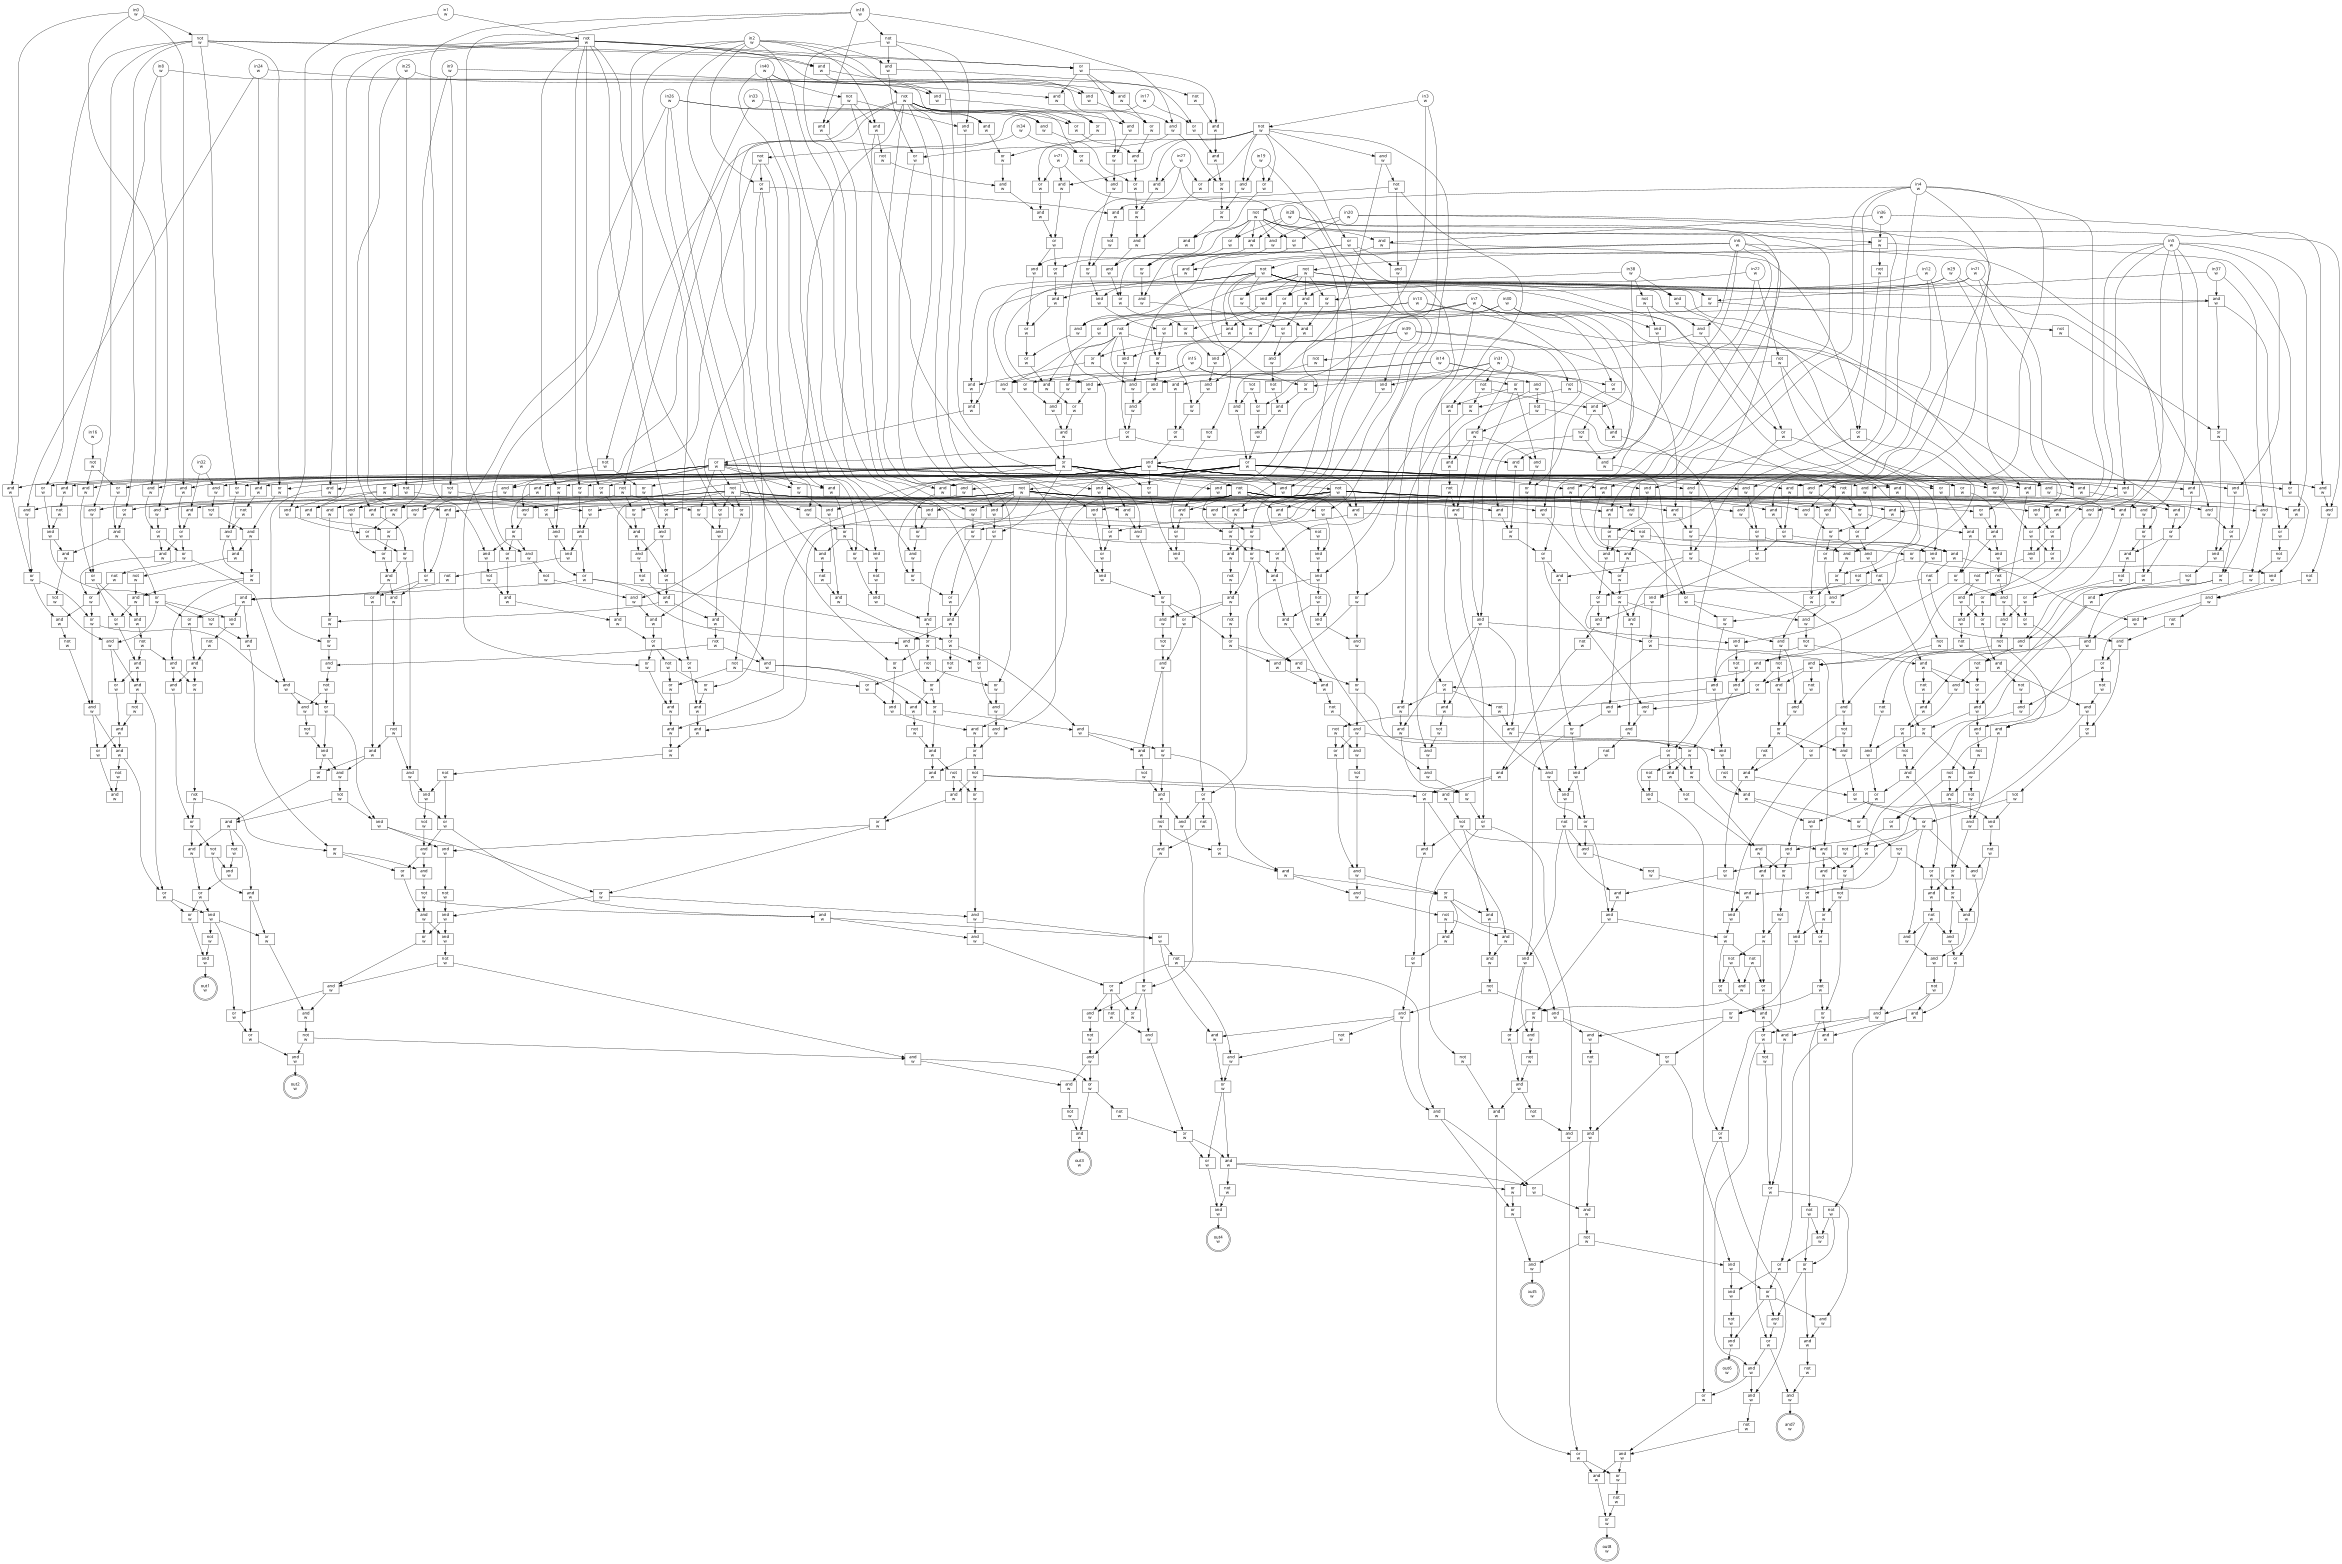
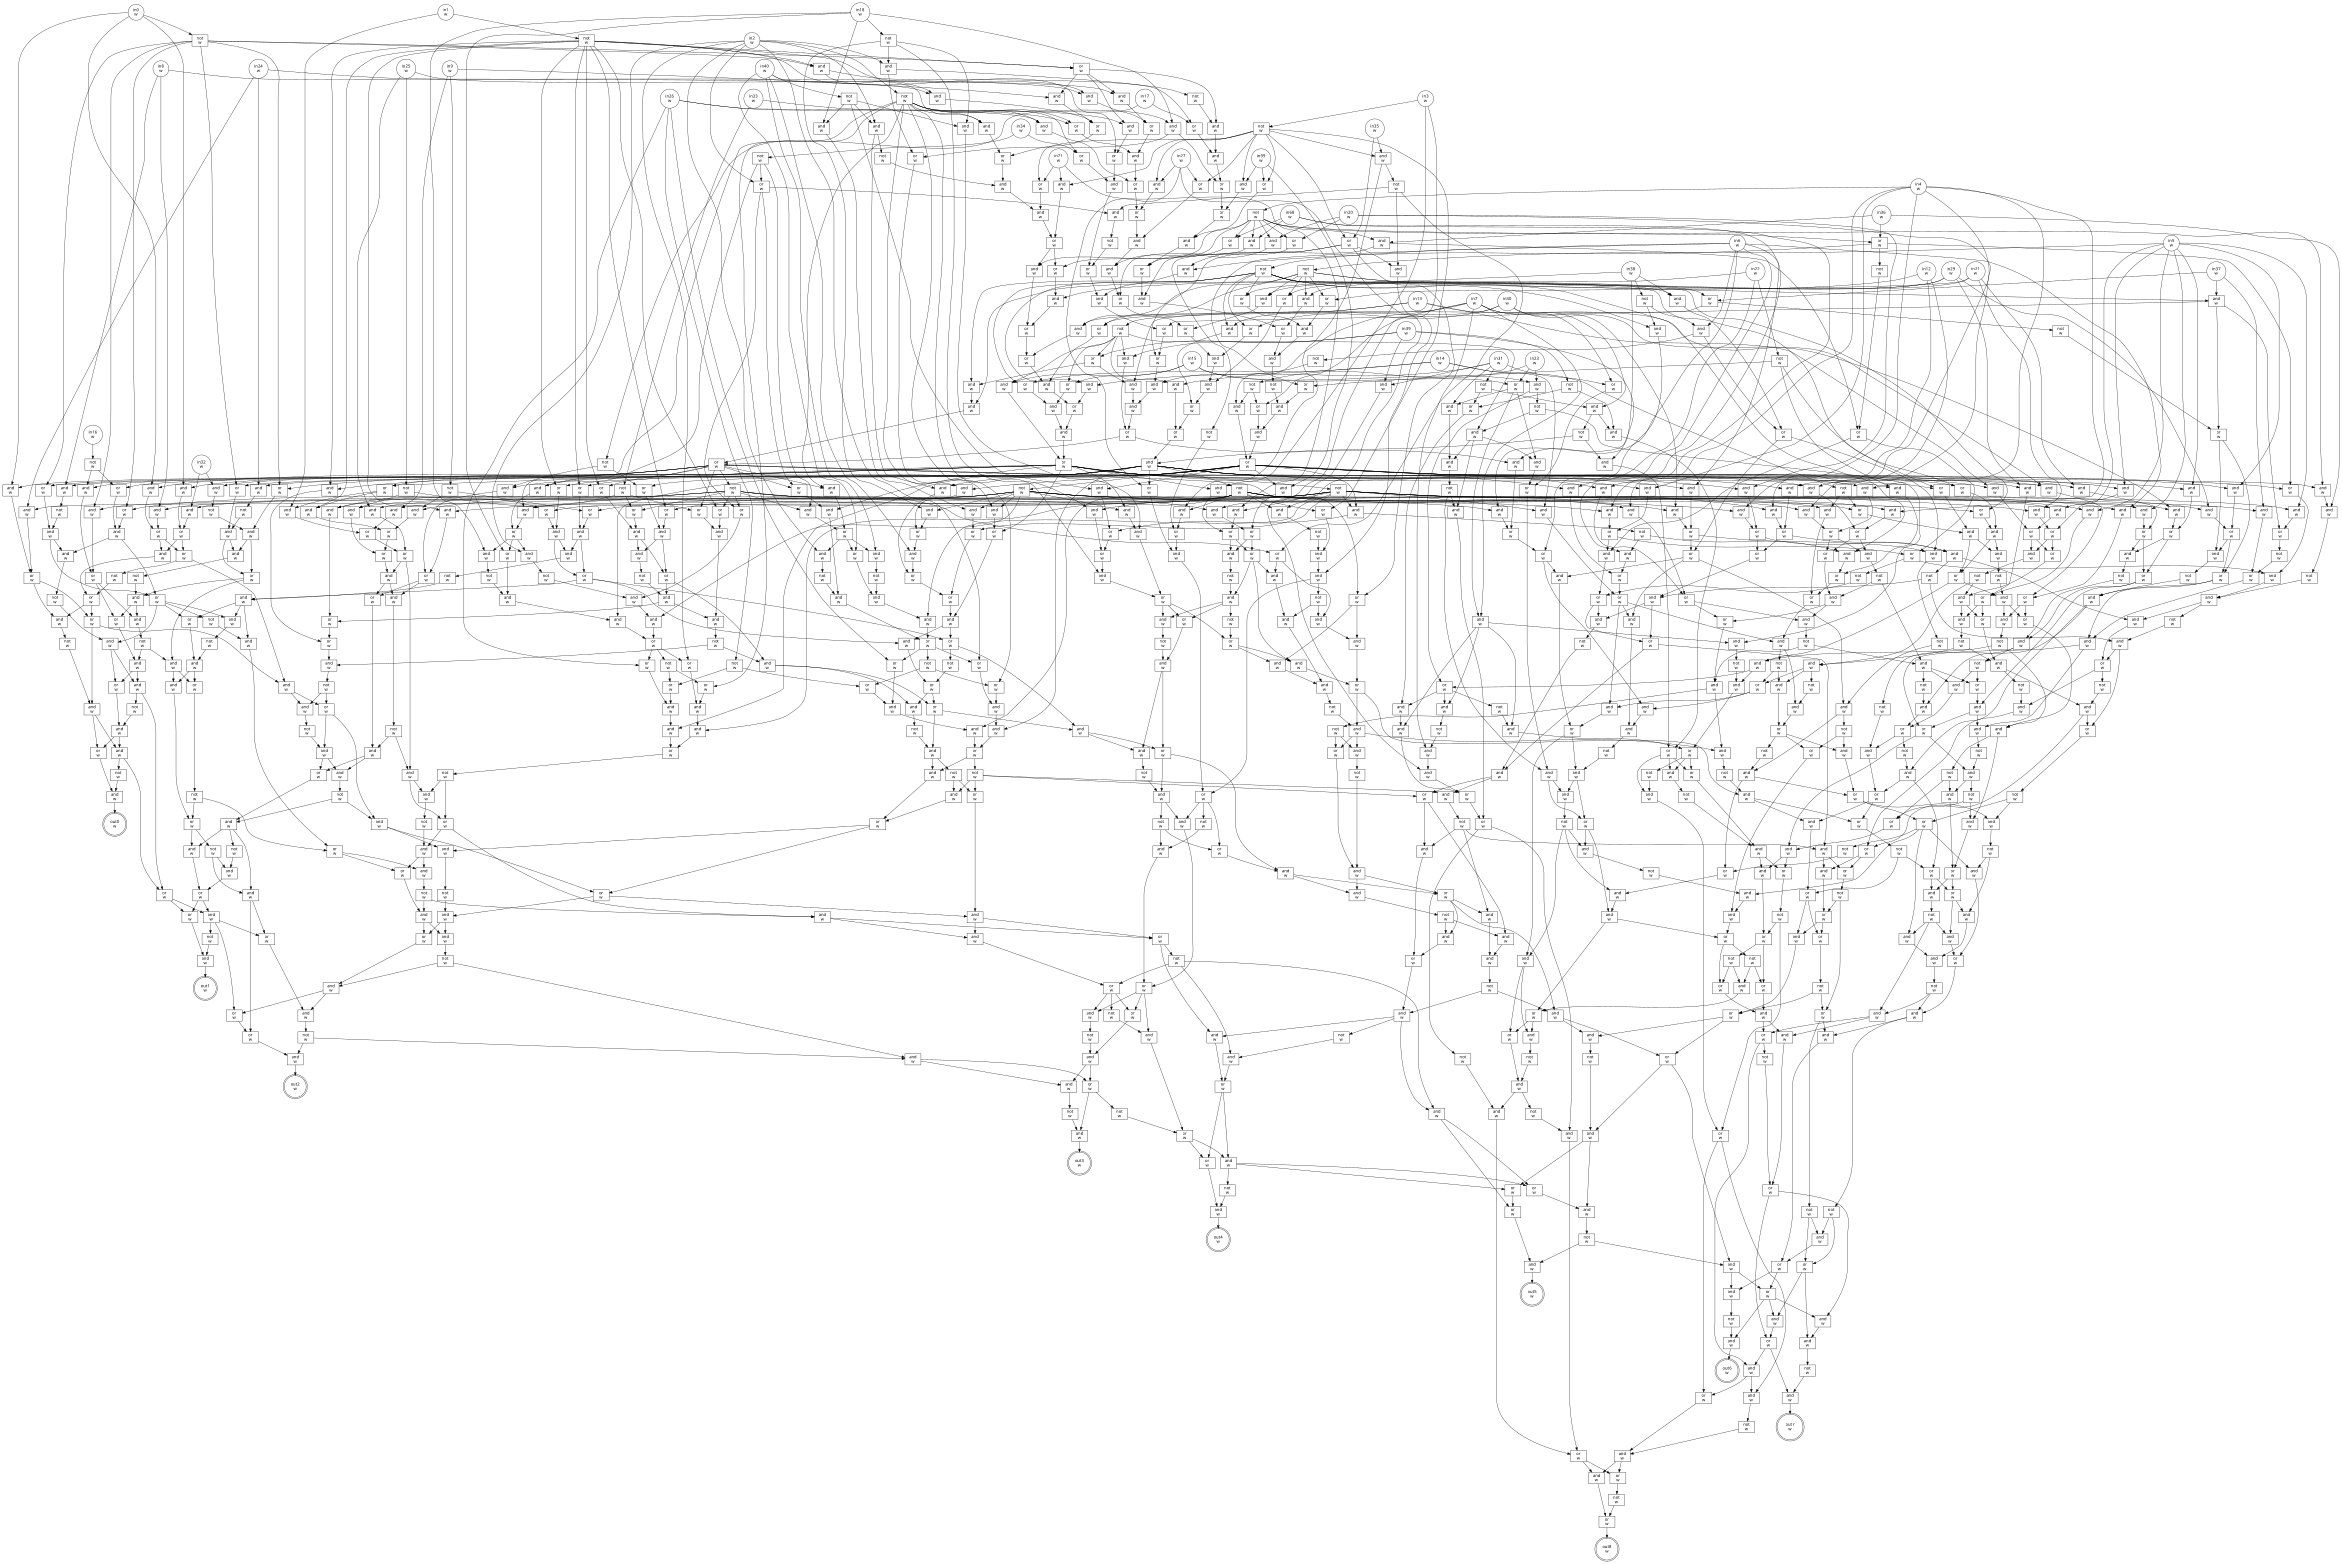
none -> (1375, 129)
(1261, 158) -> (1261, 158)
(1290, 215) -> (1290, 215)
none -> (1535, 361)
none -> (115, 824)
(1790, 1427) -> (1790, 1427)
